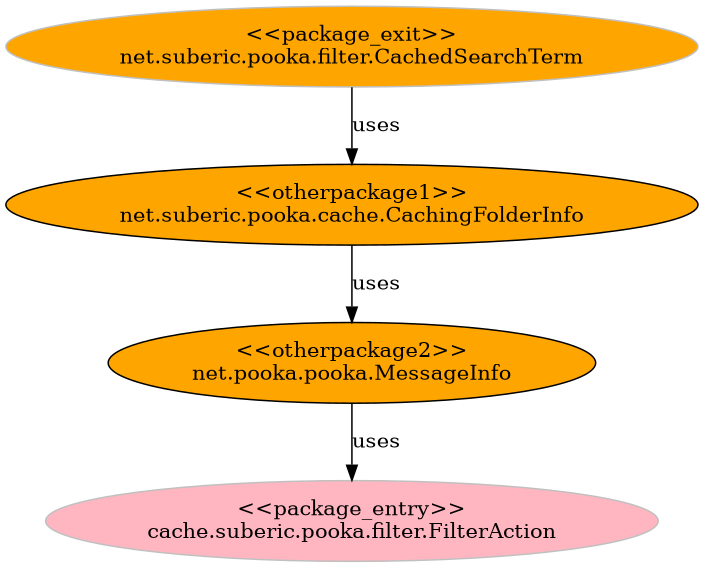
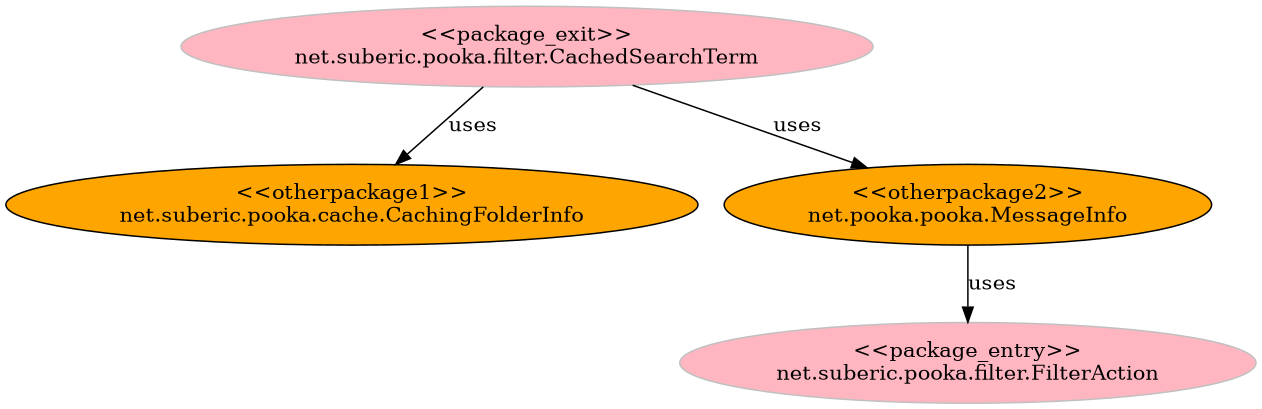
(352, 47) -> (527, 47)
(352, 276) -> (743, 124)
(352, 521) -> (968, 363)
